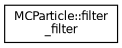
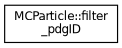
(61, 24) -> (61, 24)
